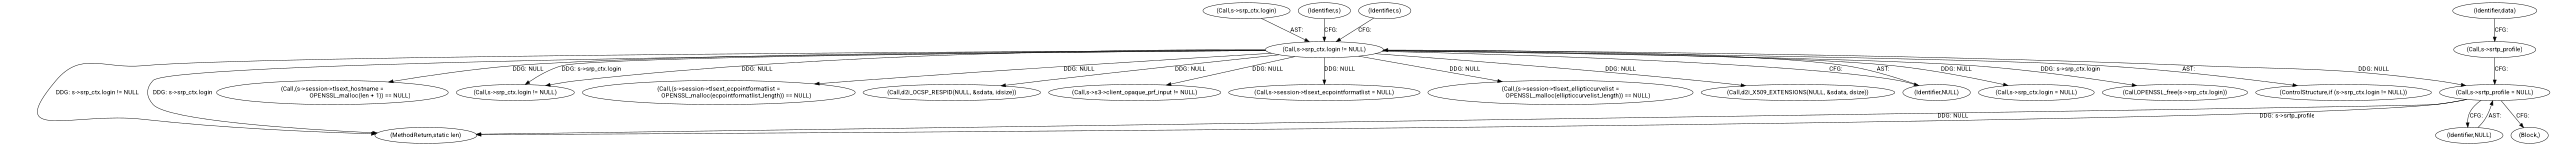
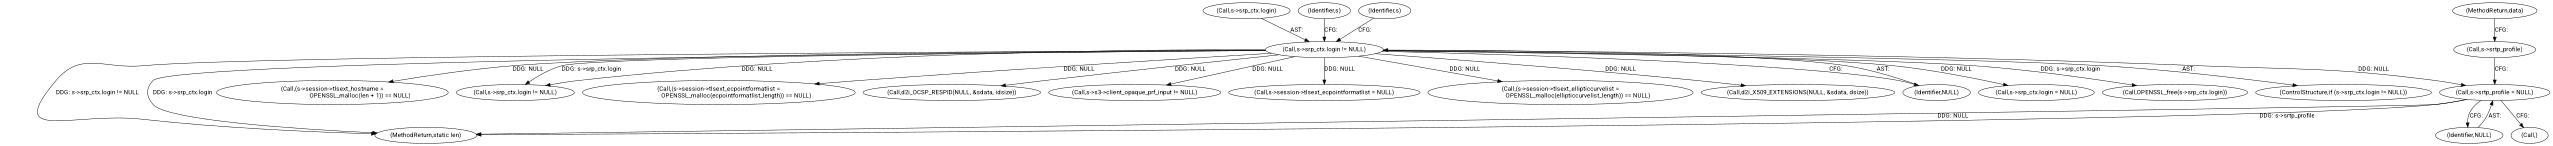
(2495, 11) -> (2495, 11)
(2530, 135) -> (2530, 135)
